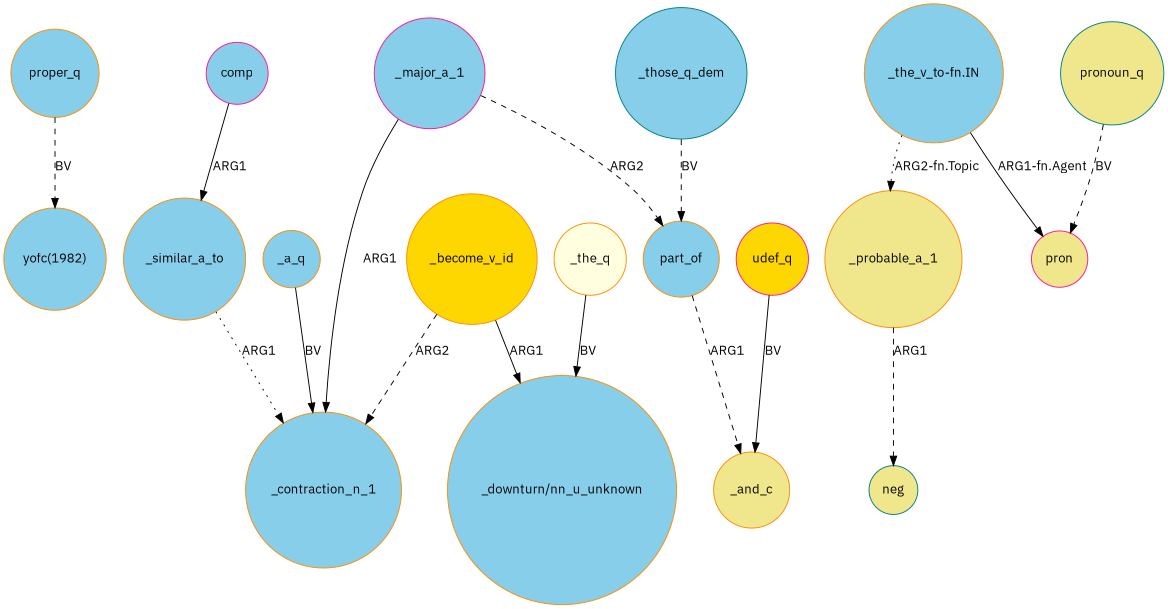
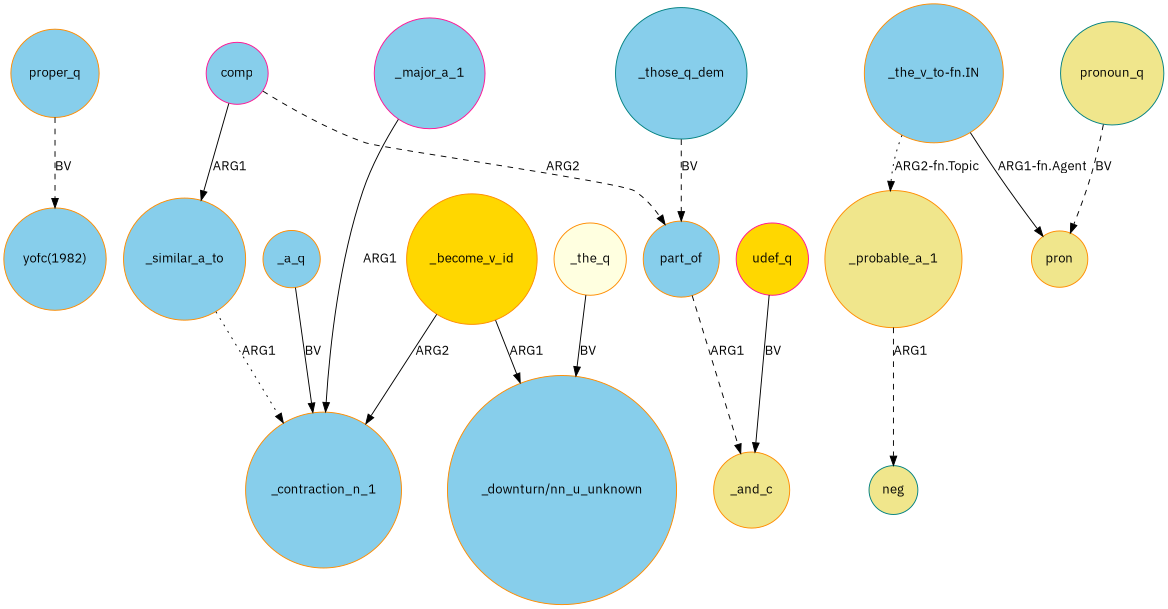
(576, 147) -> (461, 159)
(1060, 259) -> (1060, 259)
(404, 365) -> (404, 365)
